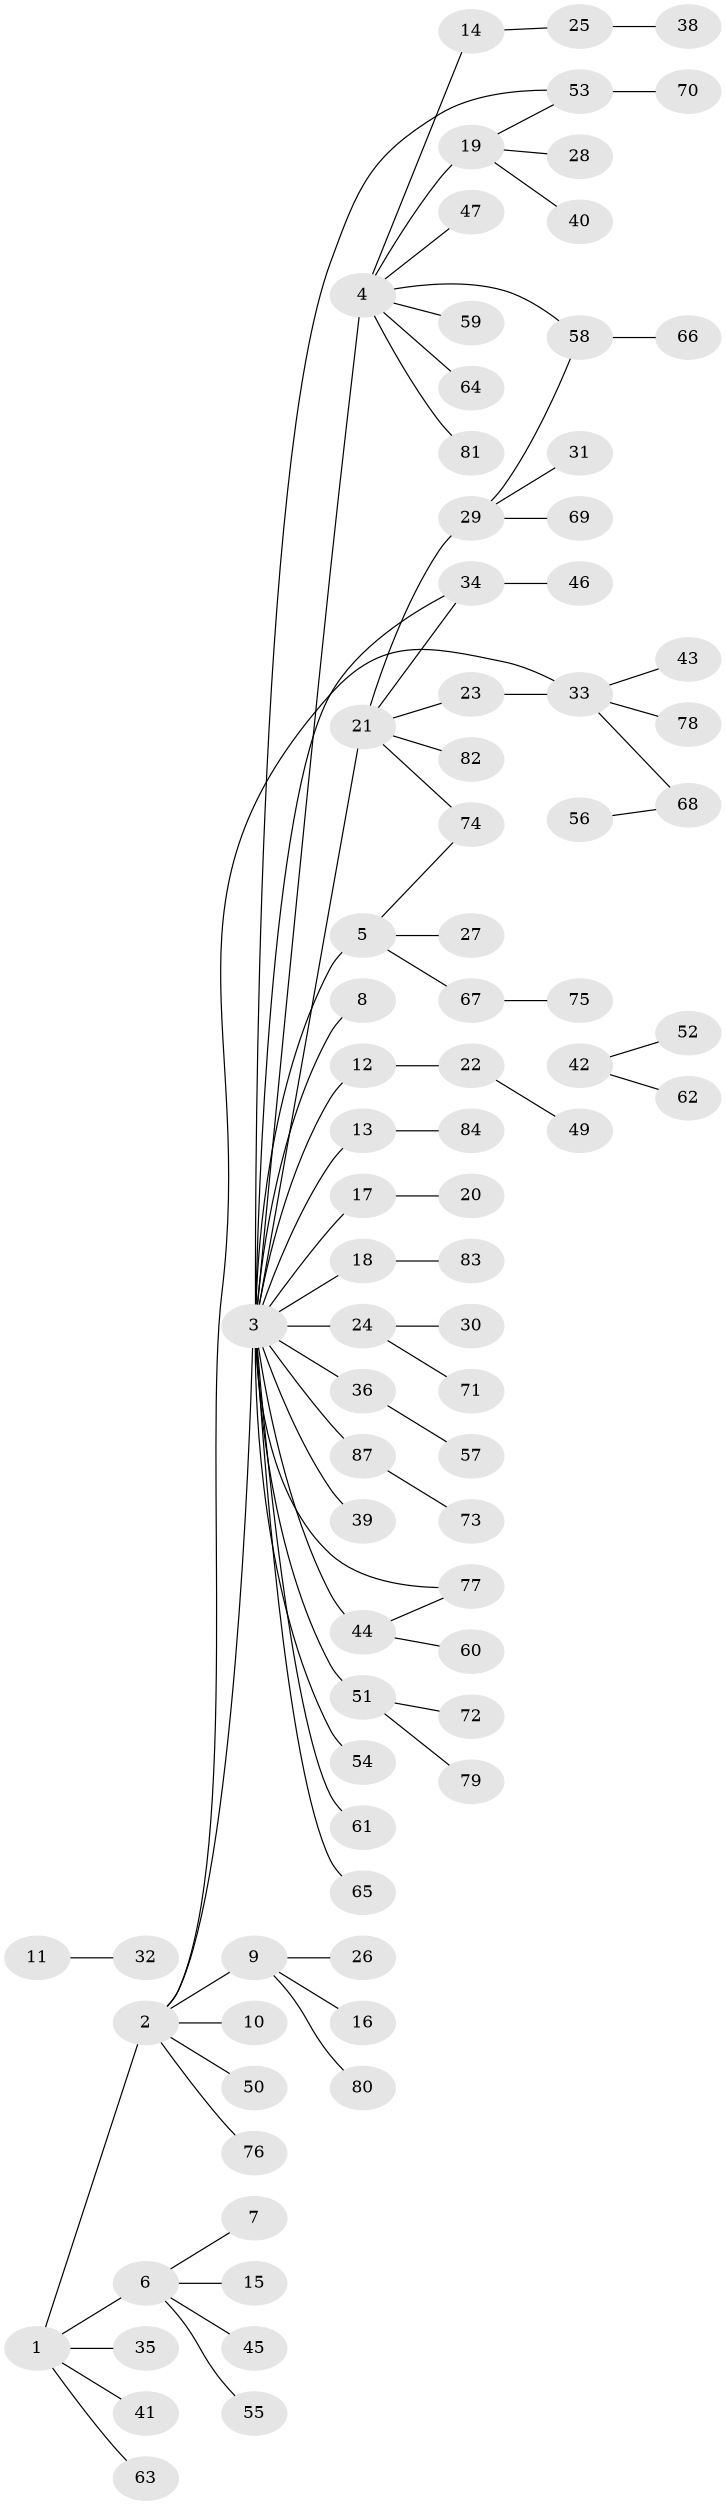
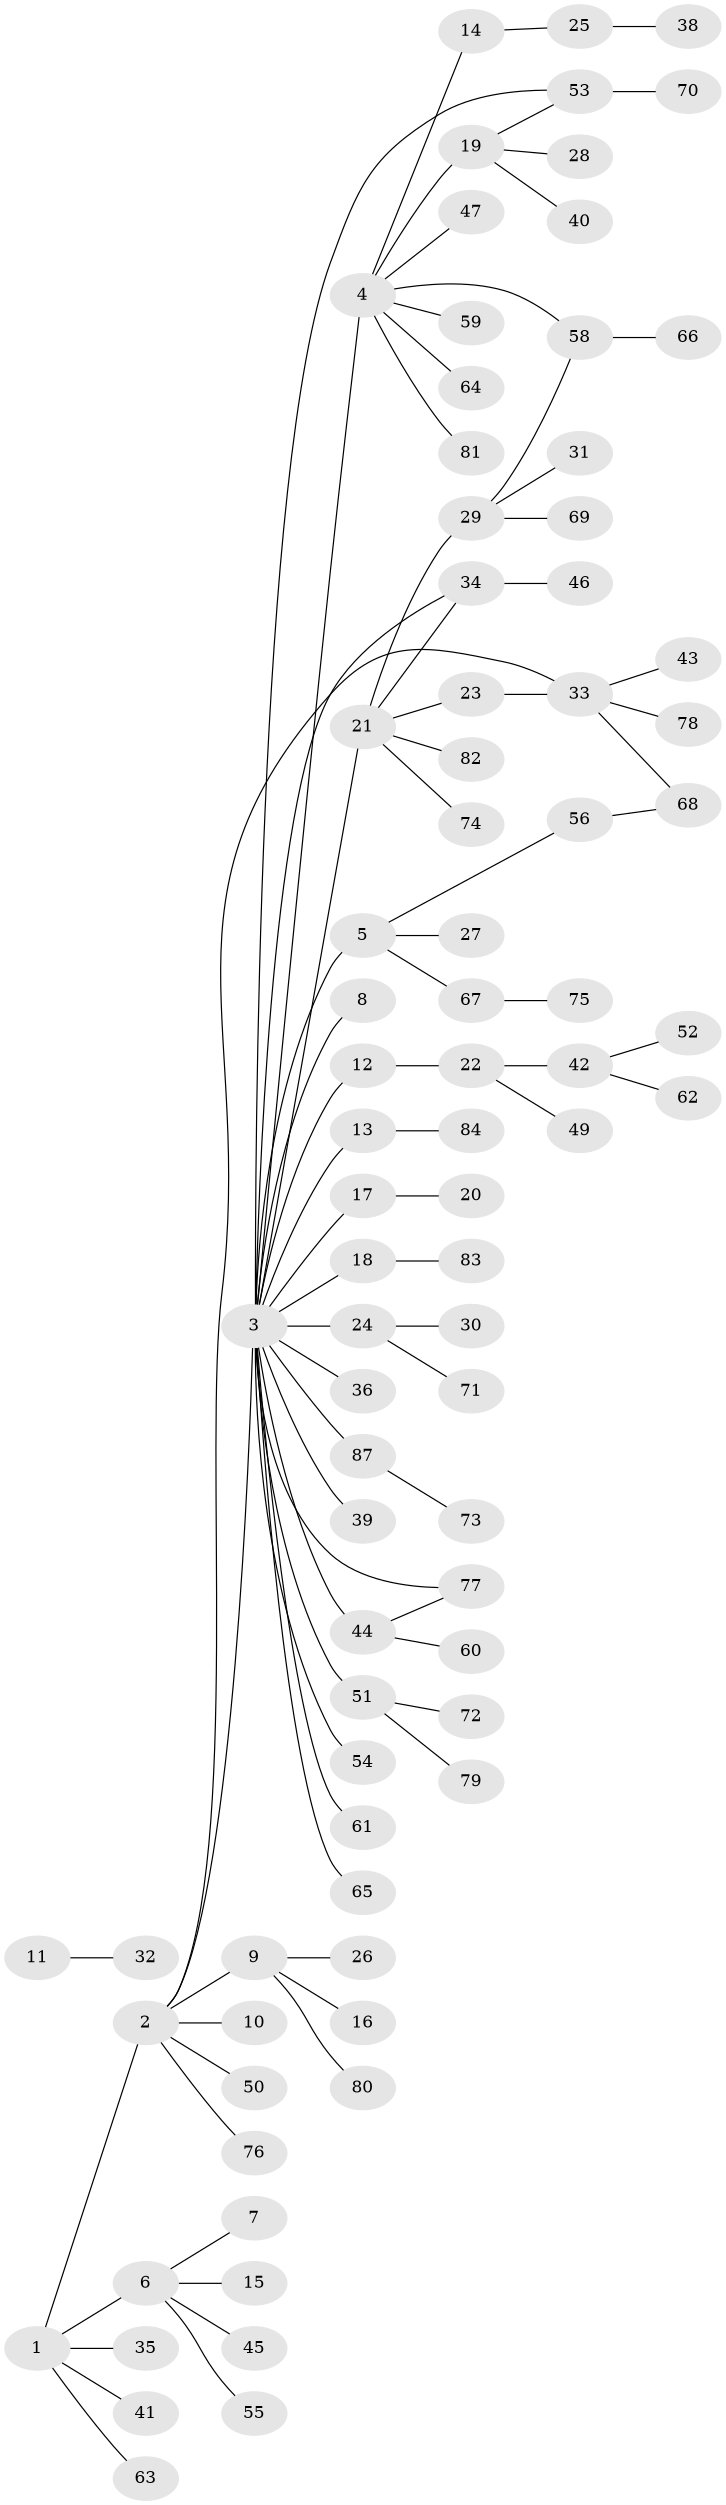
(417, 880) -> (471, 878)
none -> (526, 1066)
(471, 1456) -> none
